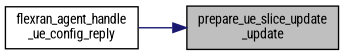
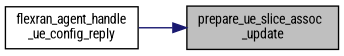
(263, 28) -> (263, 28)
